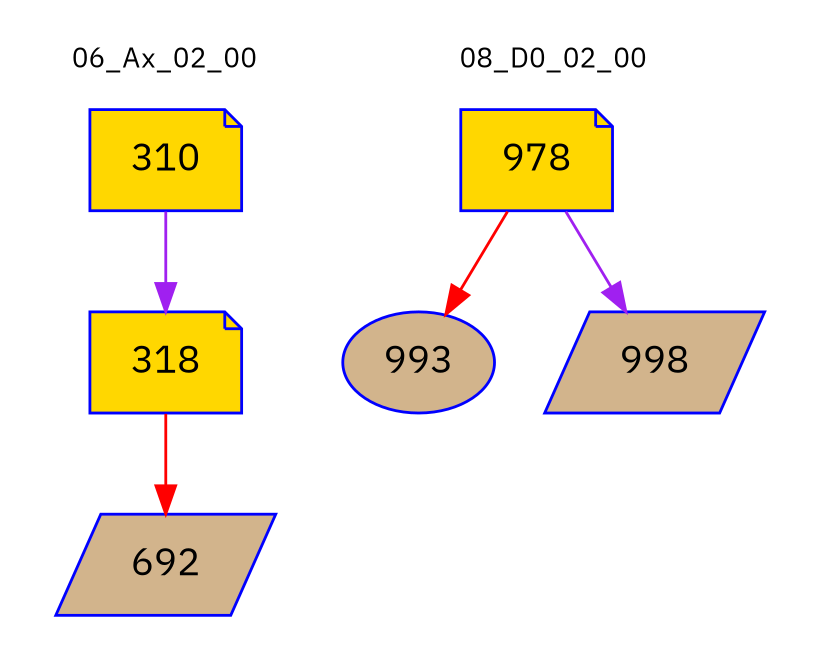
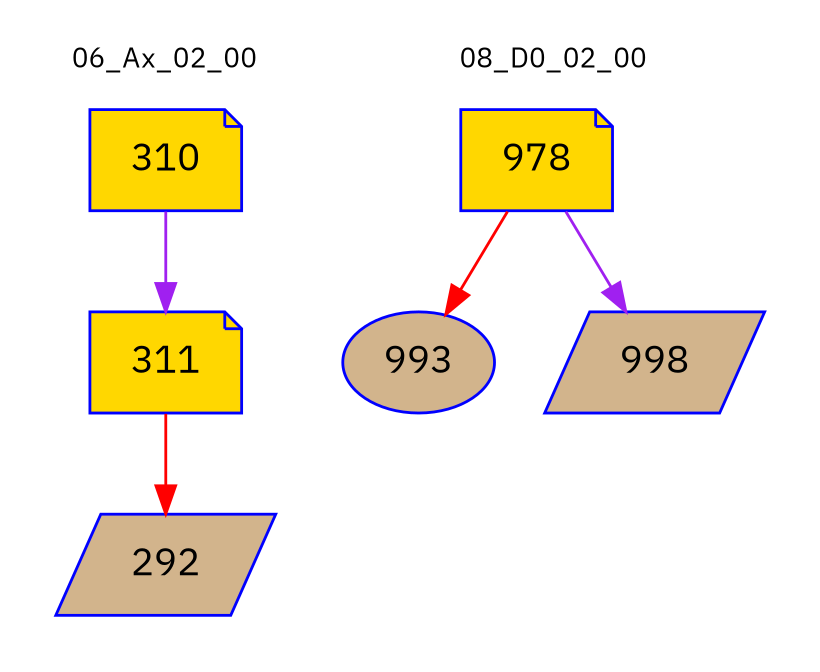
(166, 362) -> (166, 362)
(166, 565) -> (166, 565)
